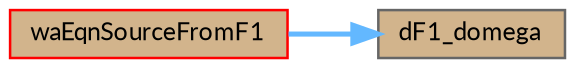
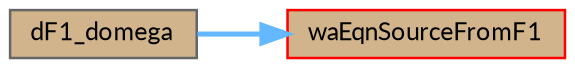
(321, 34) -> (229, 34)
